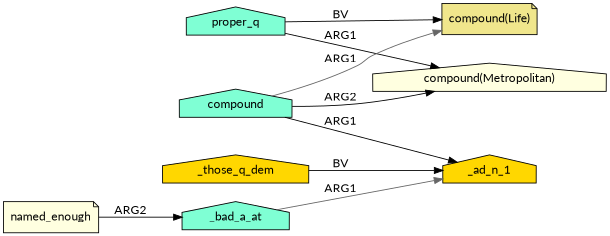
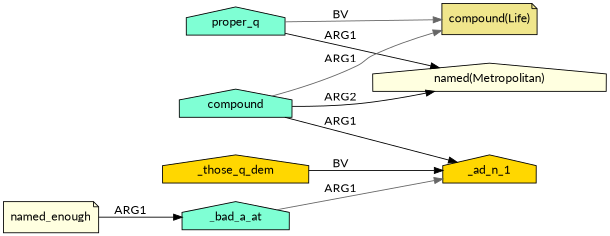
(359, 21) -> (359, 21)
(489, 79) -> (489, 79)
(131, 211) -> (131, 211)
